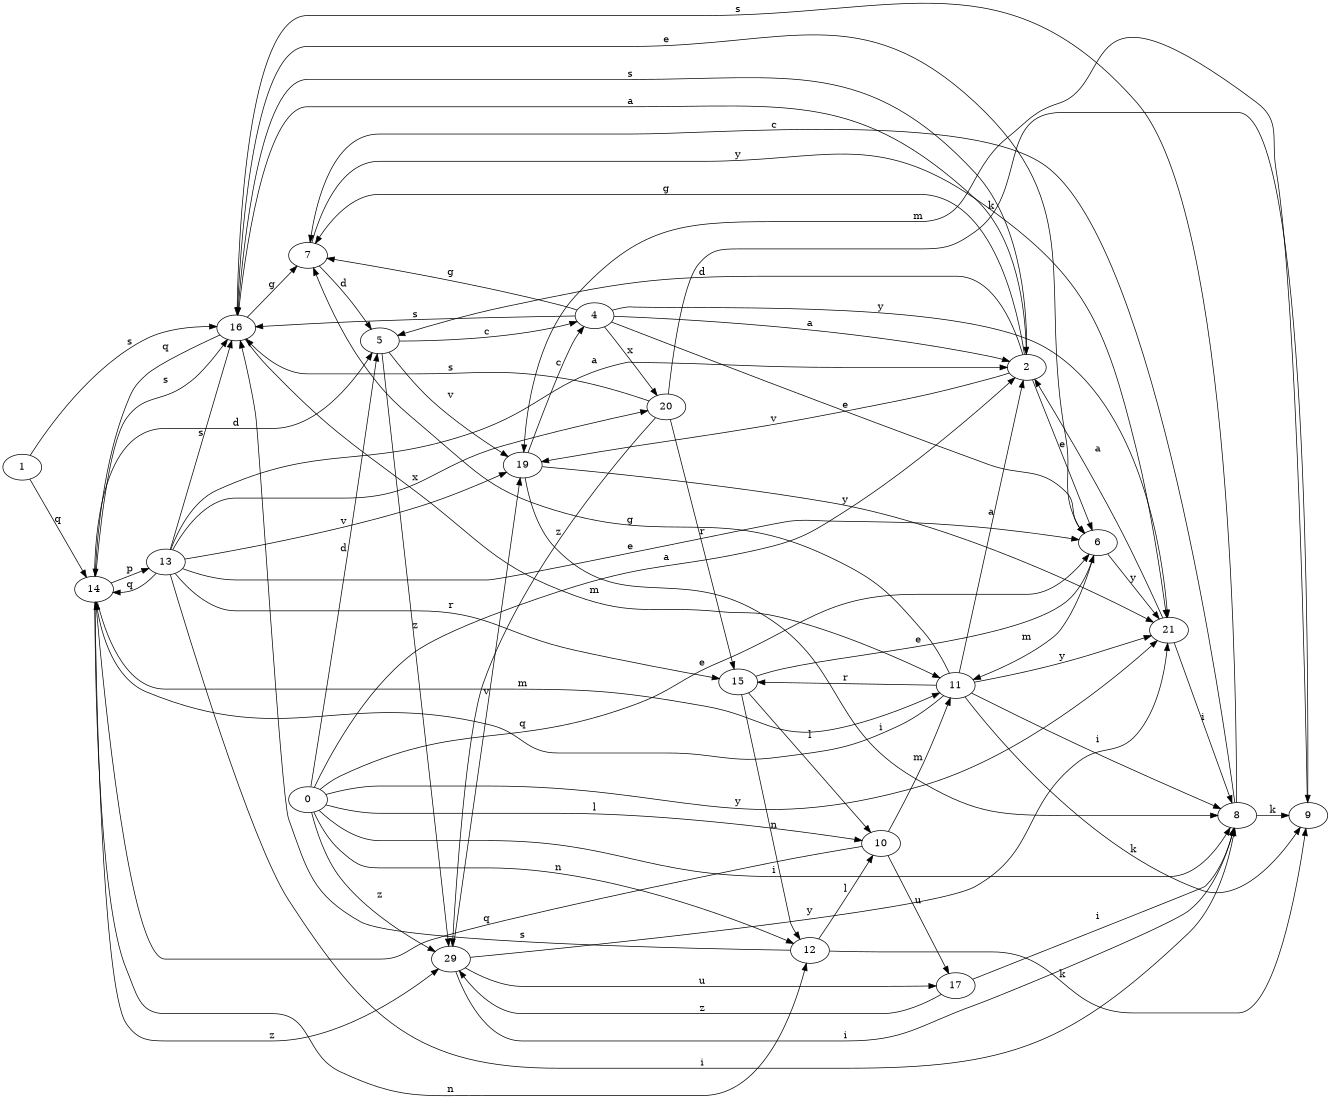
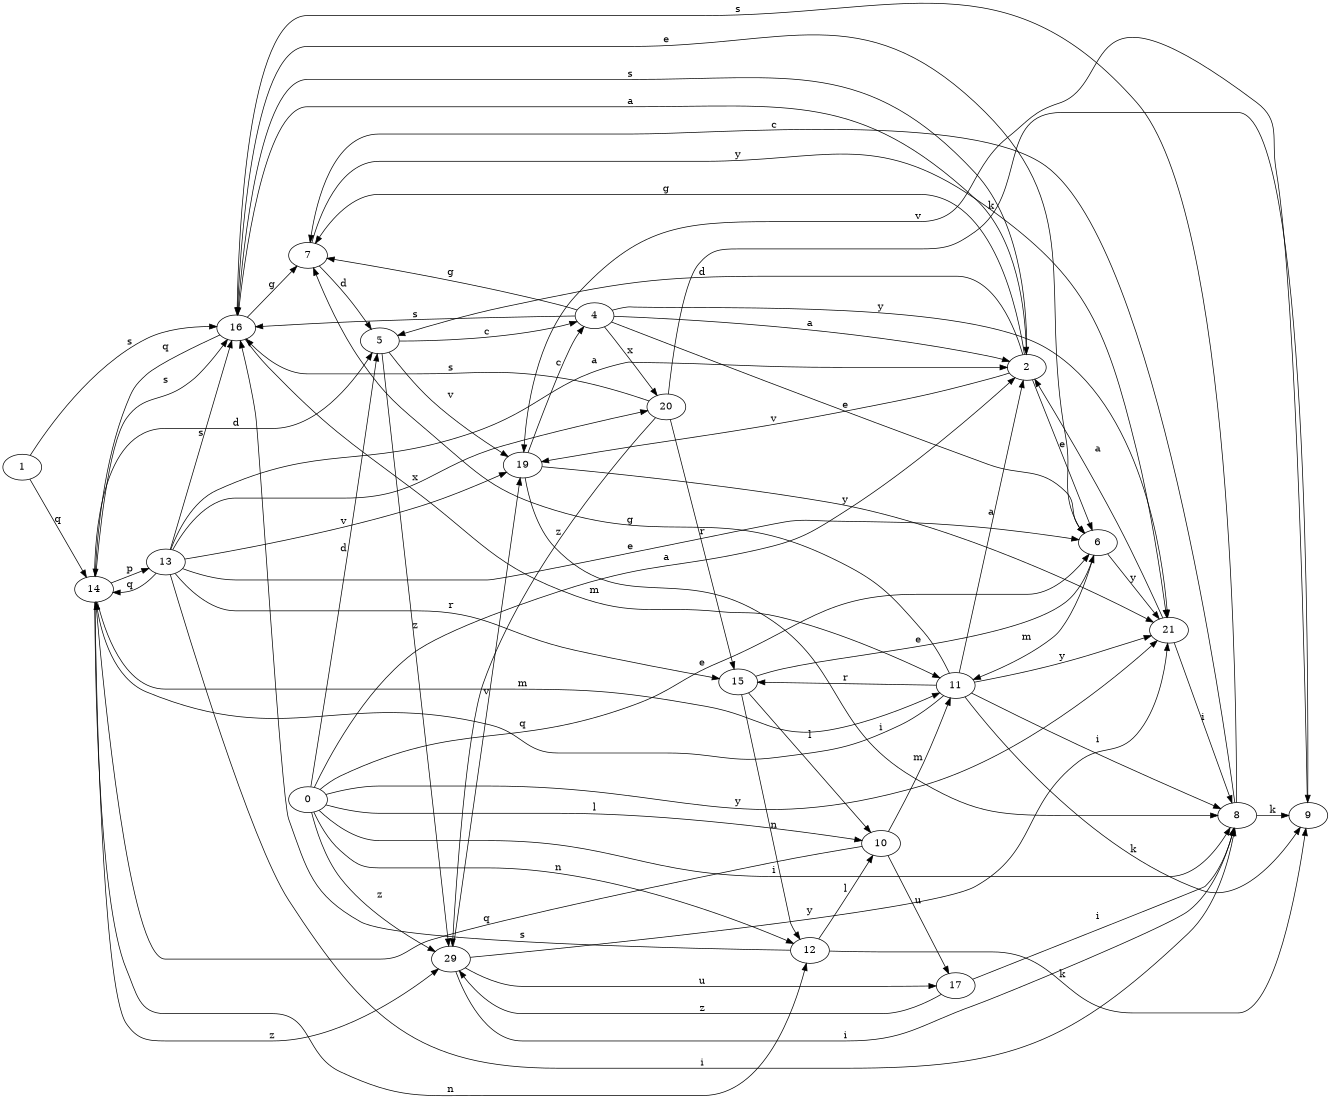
(918, 216) -> (918, 216)
